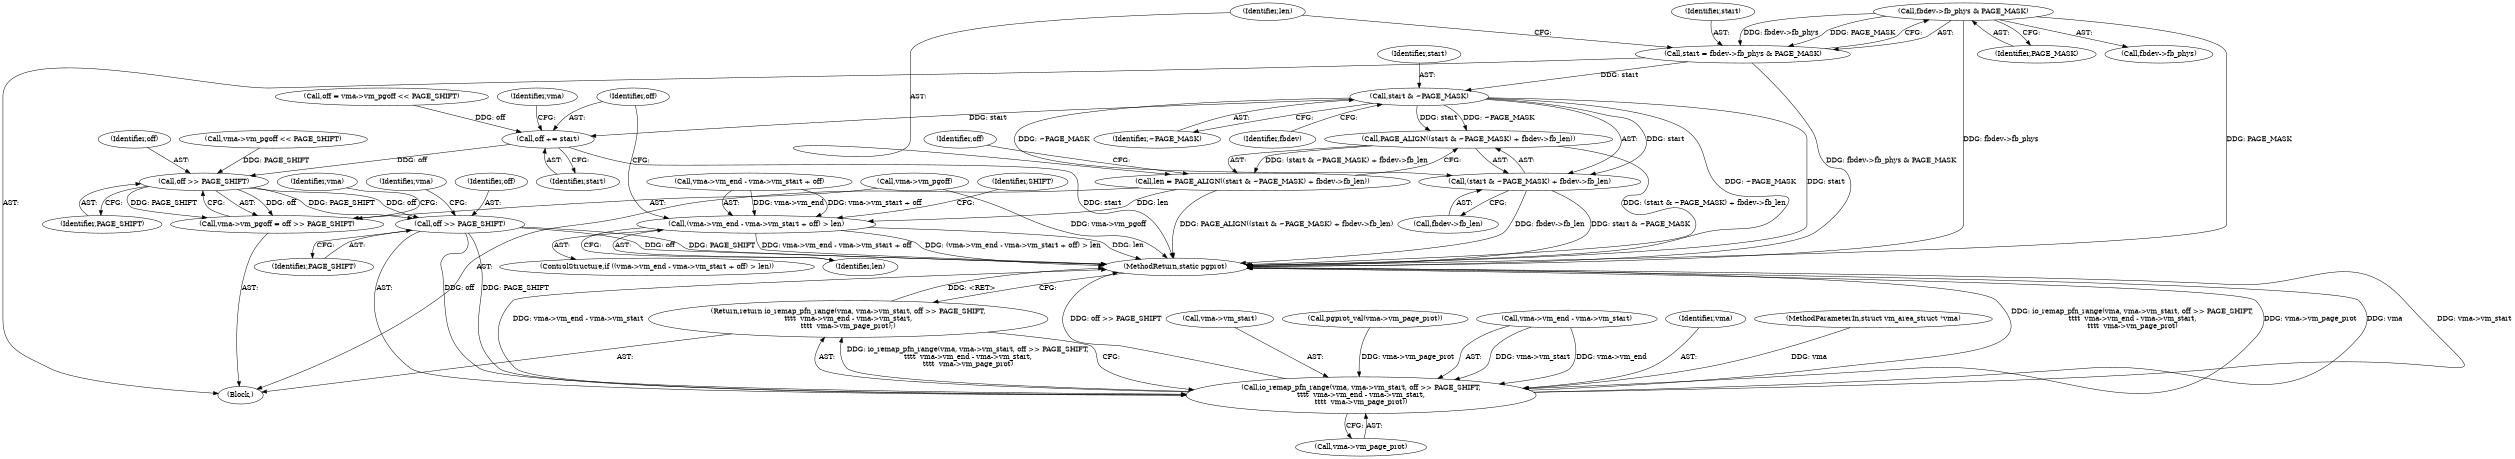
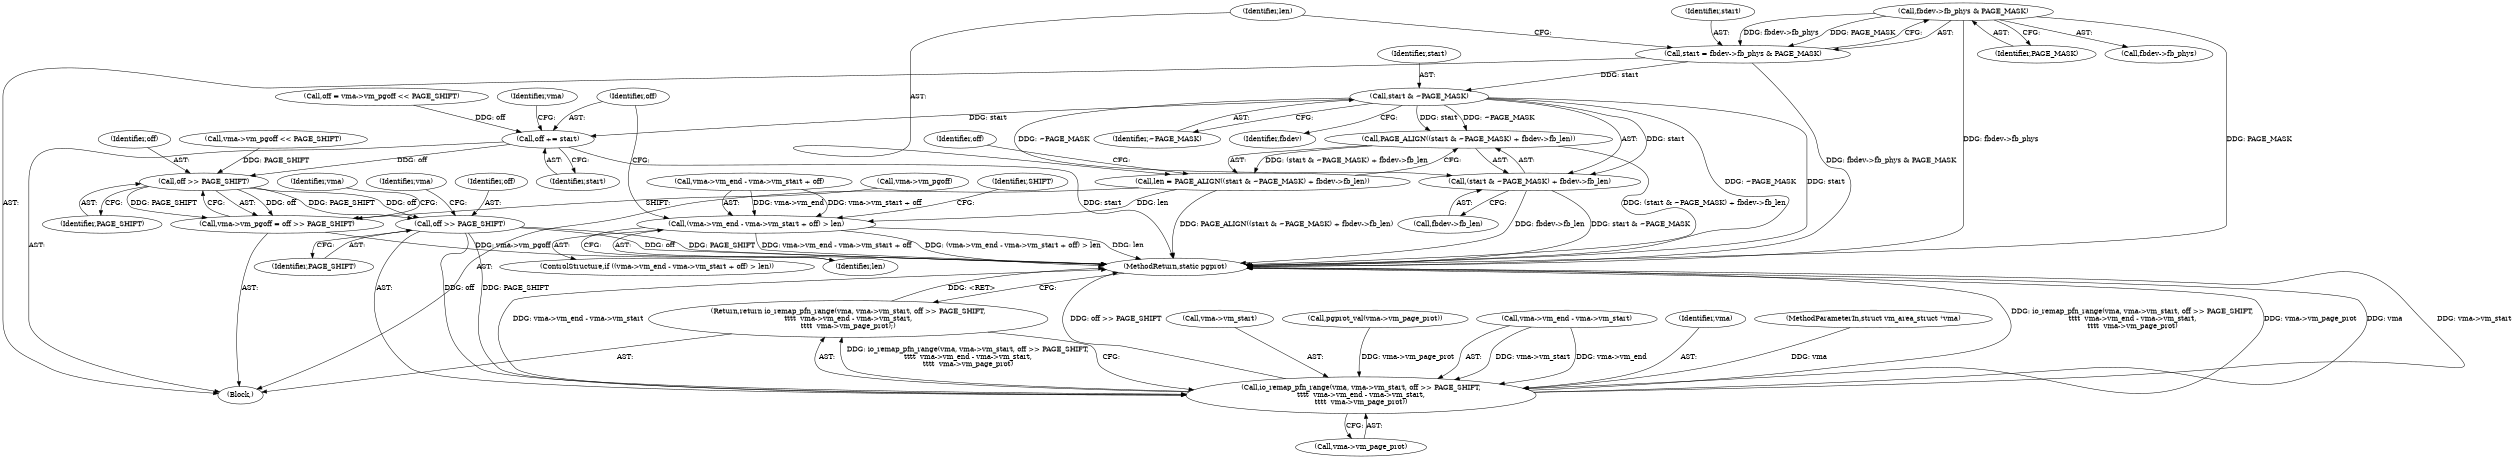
(1334, 116) -> (1357, 123)
none -> (84, 150)
(659, 203) -> (659, 203)
(1053, 228) -> (596, 256)
